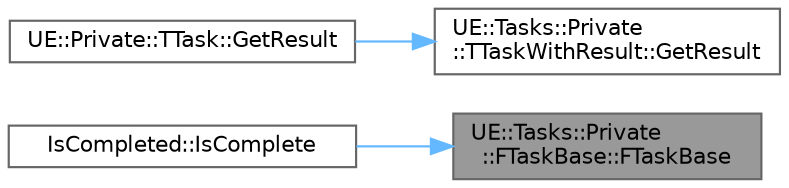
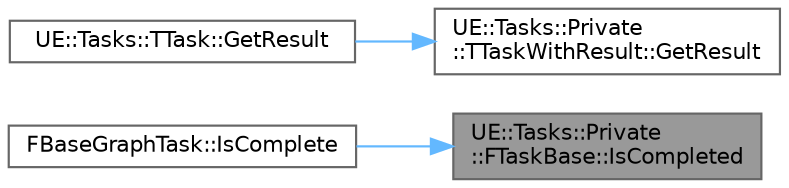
(182, 42) -> (182, 42)
(182, 146) -> (182, 146)
(607, 146) -> (607, 146)
